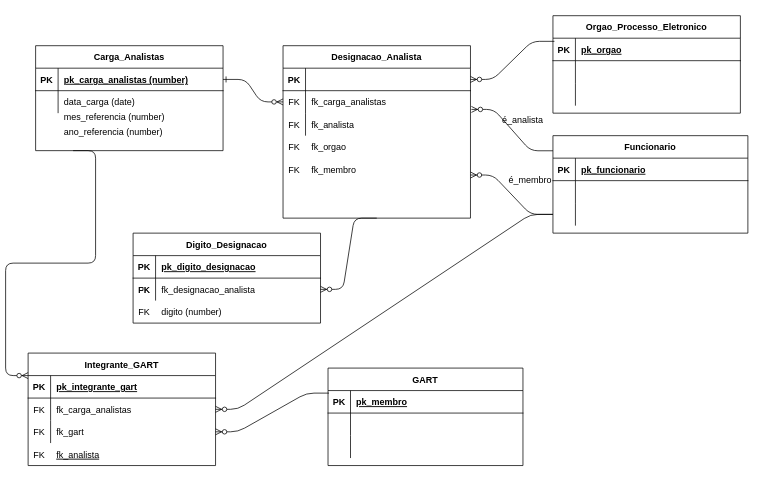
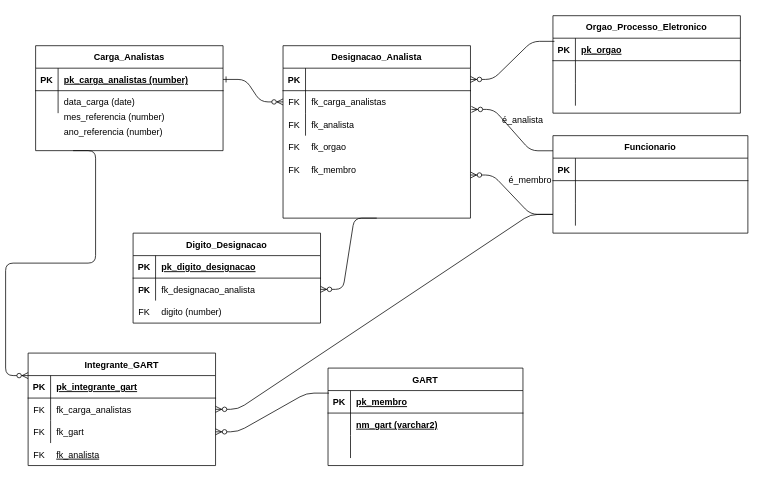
(662, 169) -> none
none -> (437, 424)
